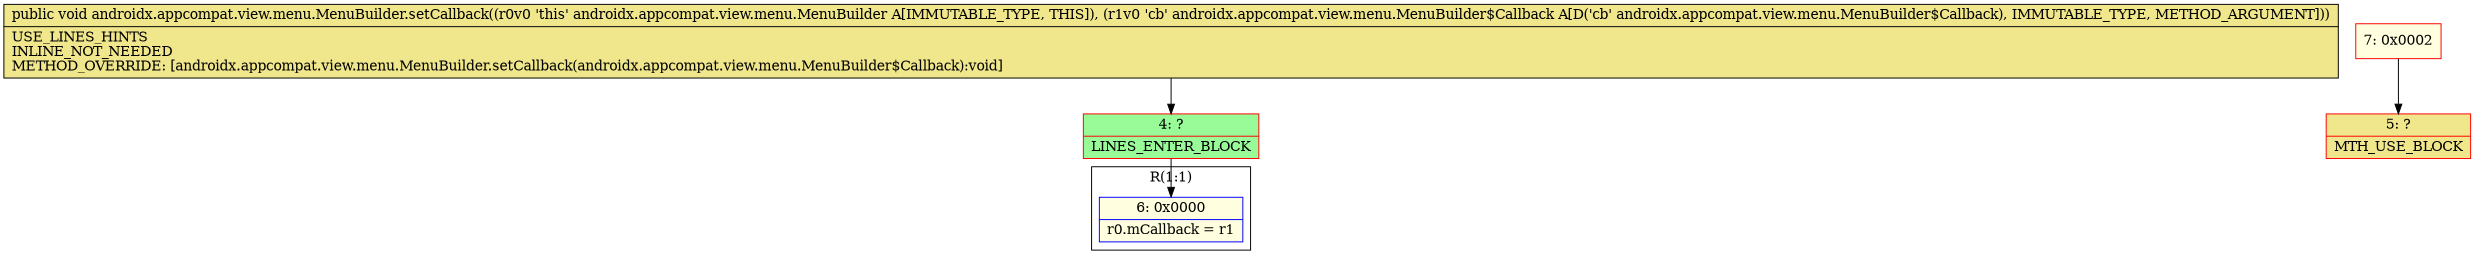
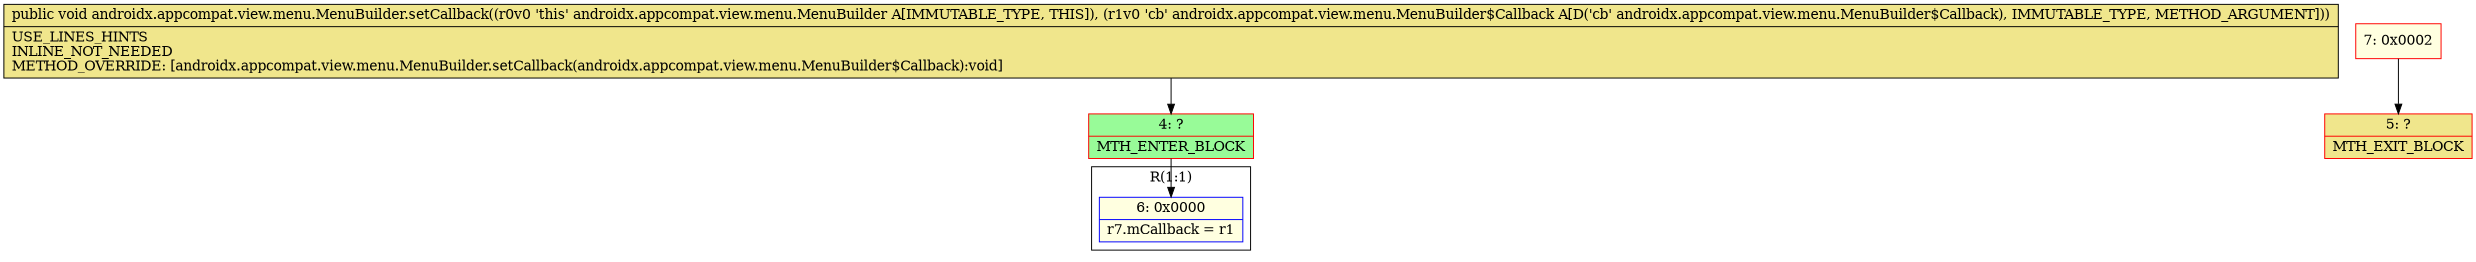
(1171, 147) -> (1171, 147)
(2398, 147) -> (2398, 147)
(1171, 230) -> (1171, 230)
